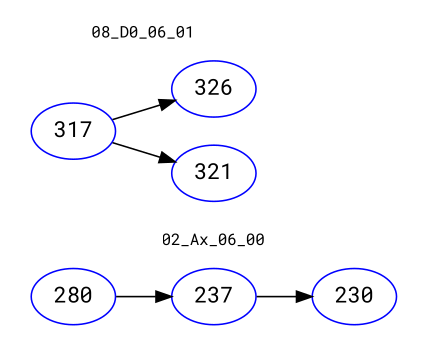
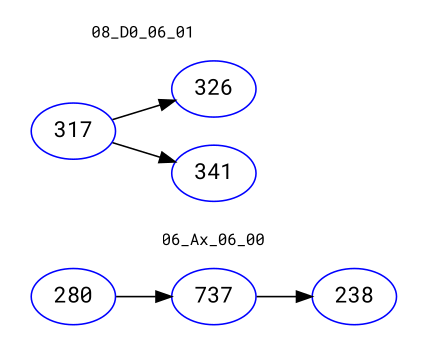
(214, 173) -> (214, 173)
(214, 241) -> (214, 241)
(214, 297) -> (214, 297)
(354, 297) -> (354, 297)
